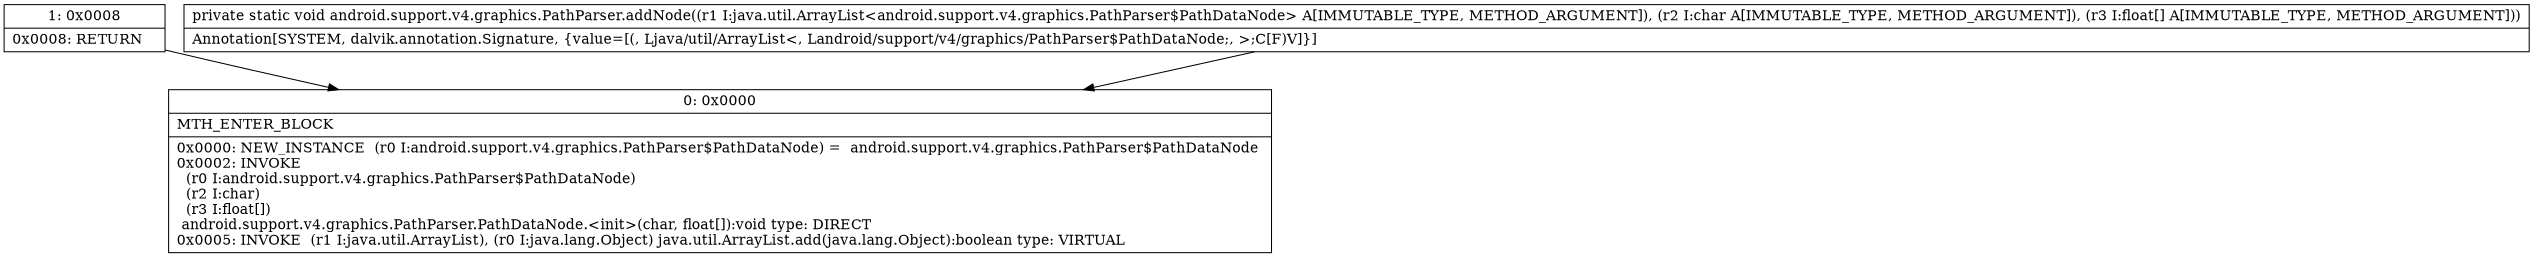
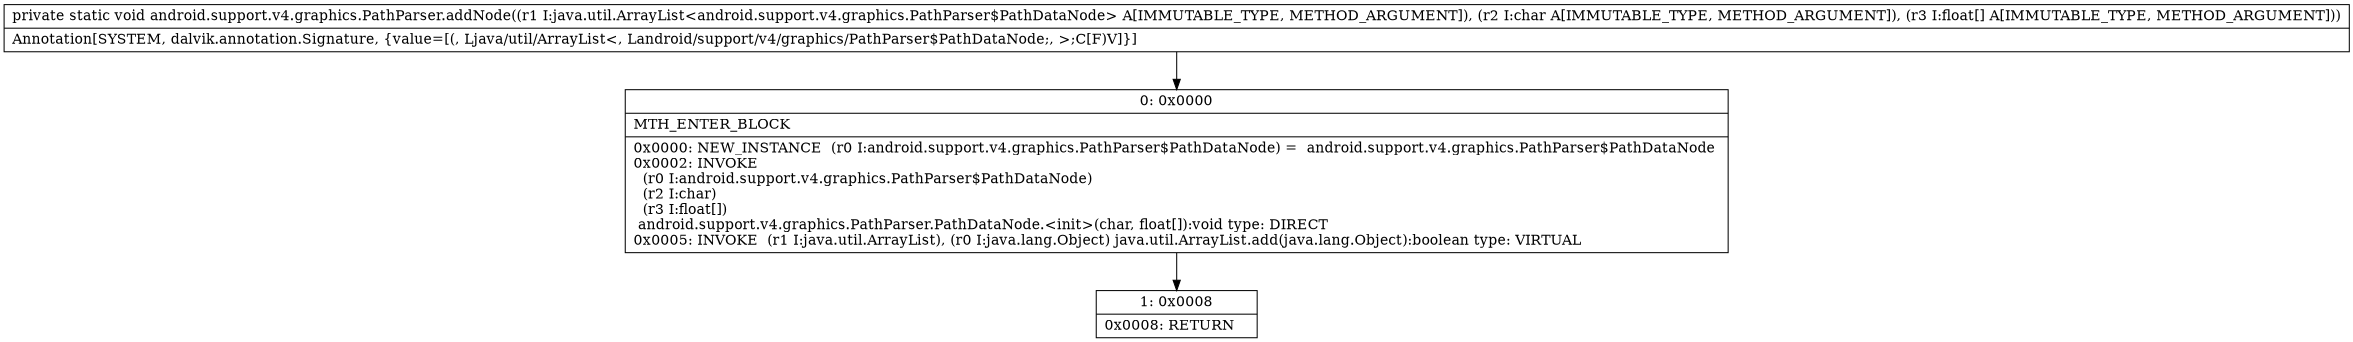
(247, 69) -> (1177, 267)
